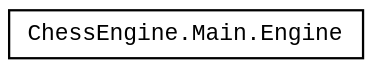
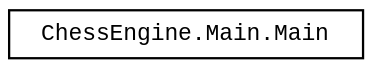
(186, 34) -> (186, 34)
